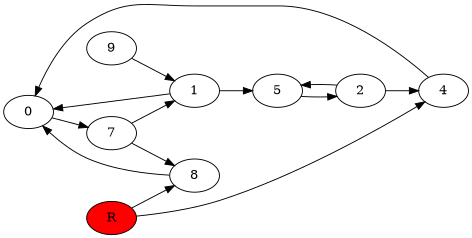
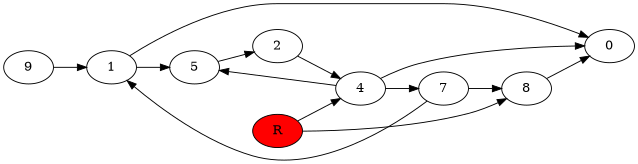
(324, 85) -> (282, 79)
(66, 121) -> (398, 89)
